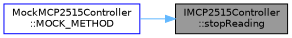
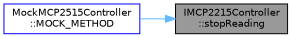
(232, 19) -> (232, 19)
